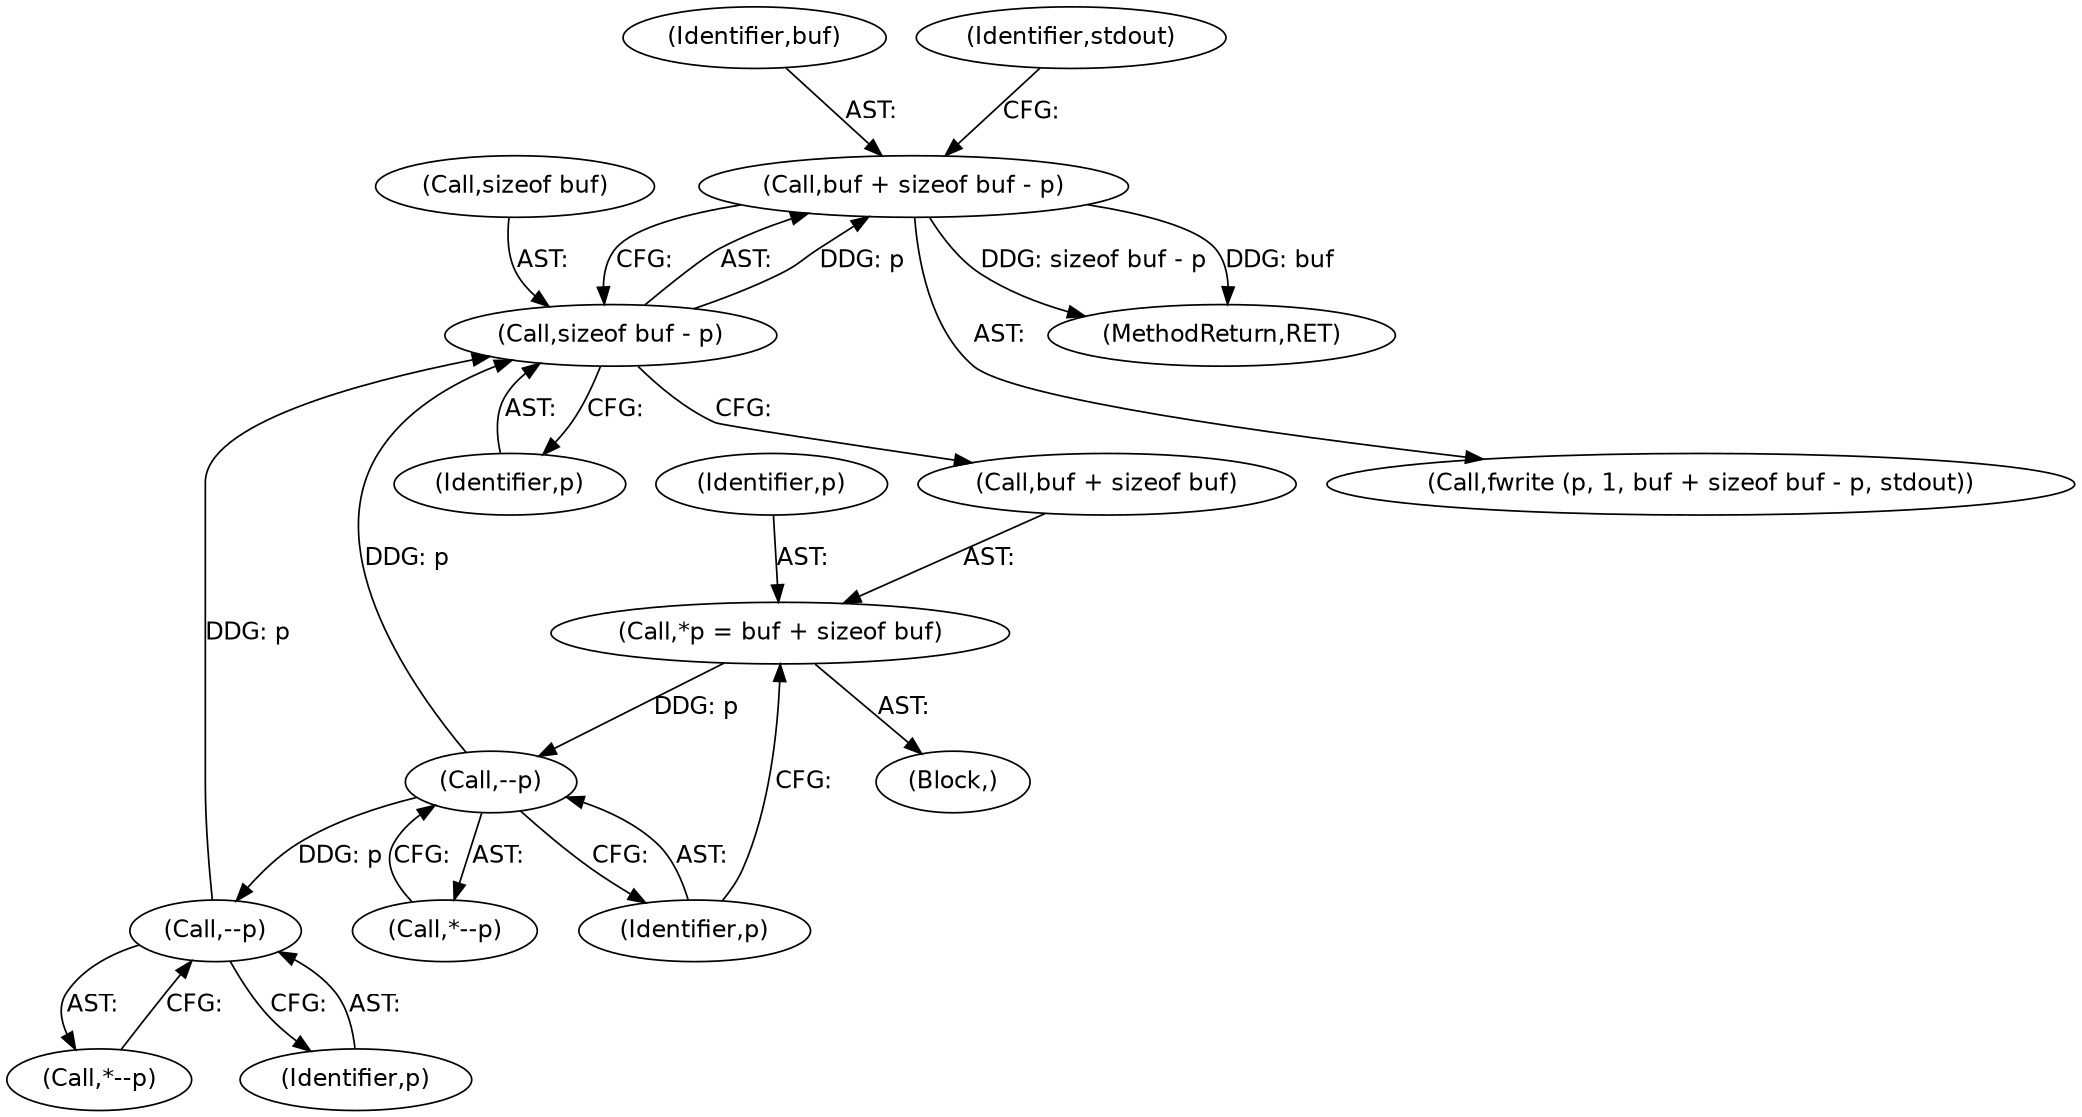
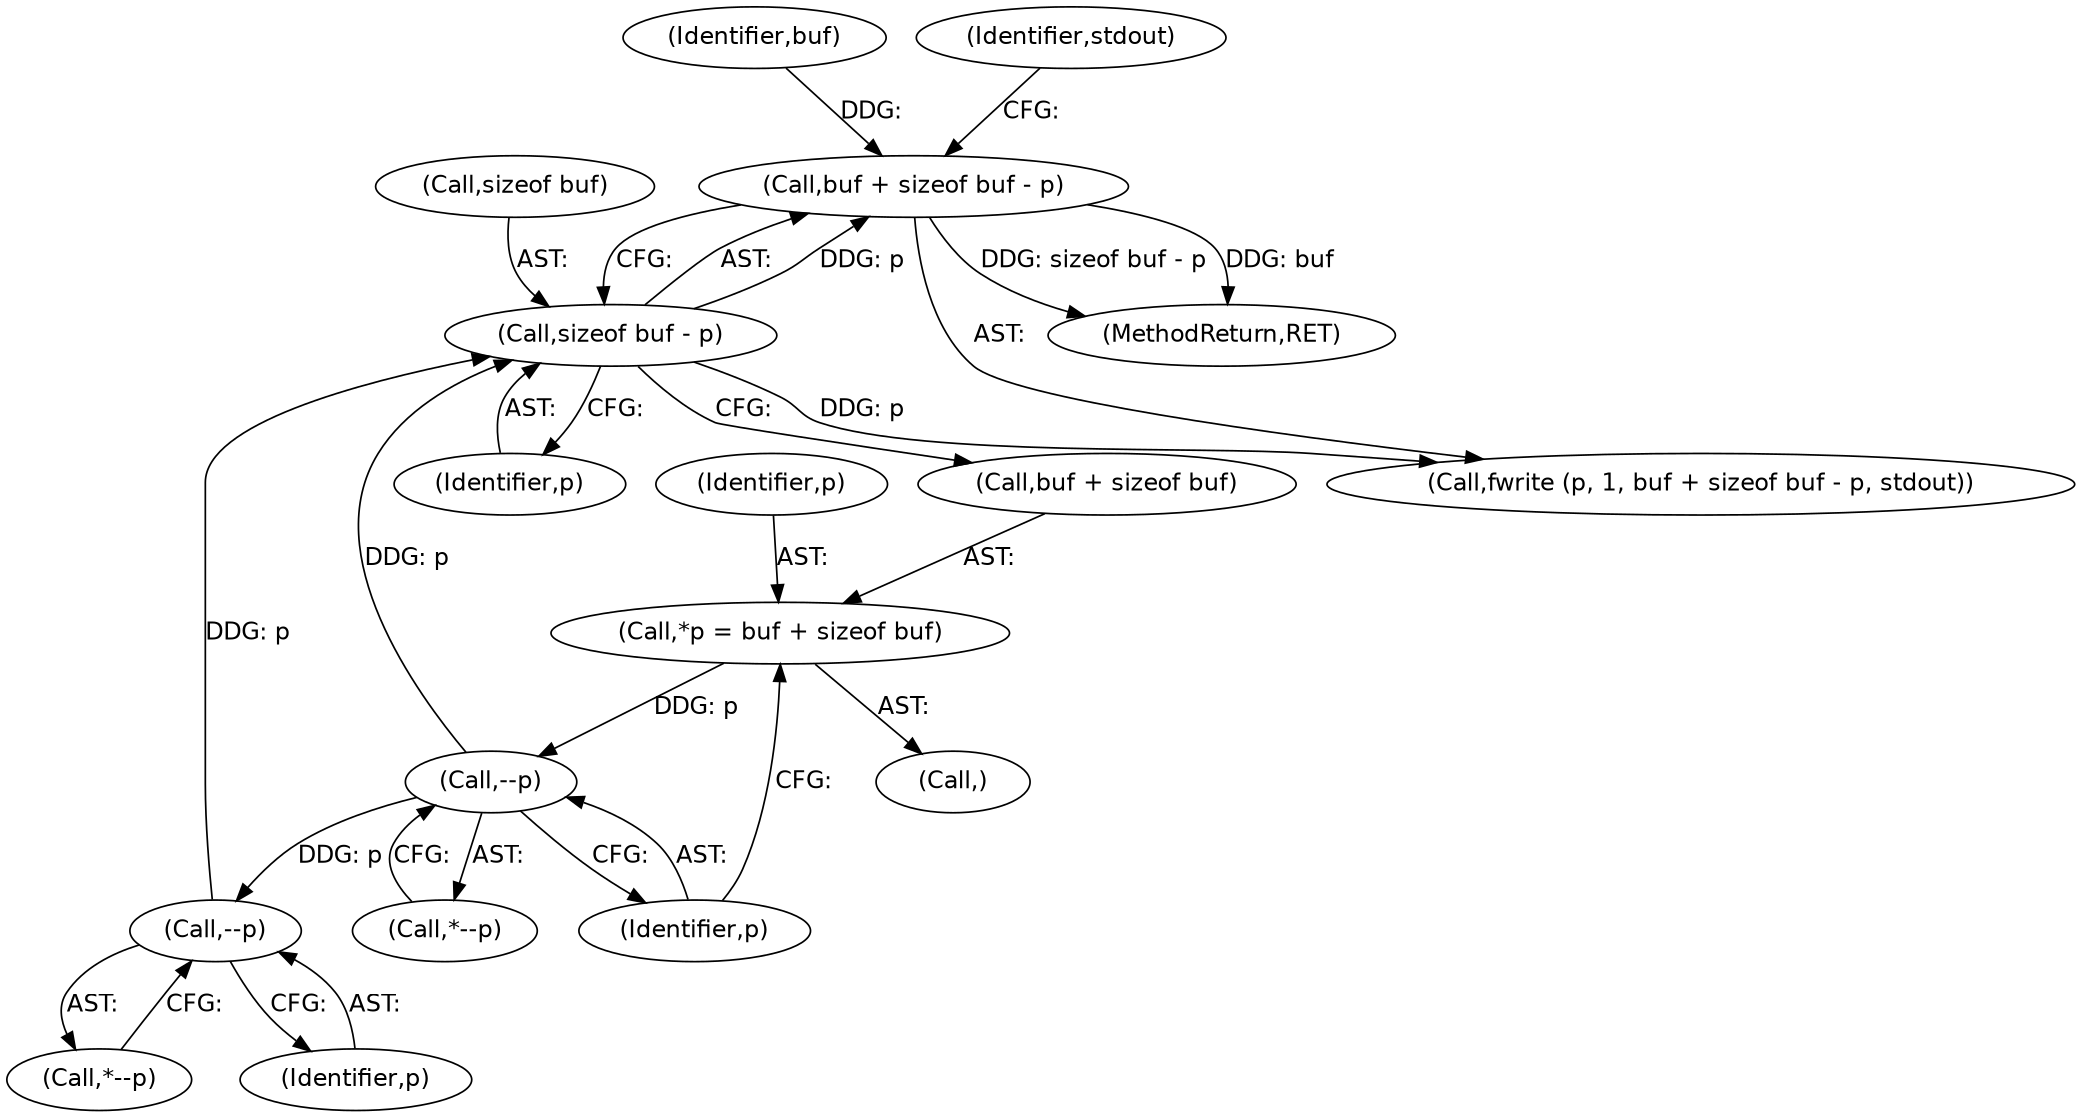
(875, 112) -> (875, 112)
none -> (1049, 448)
(953, 782) -> (953, 782)
